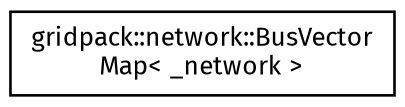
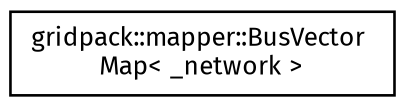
(202, 54) -> (202, 54)
